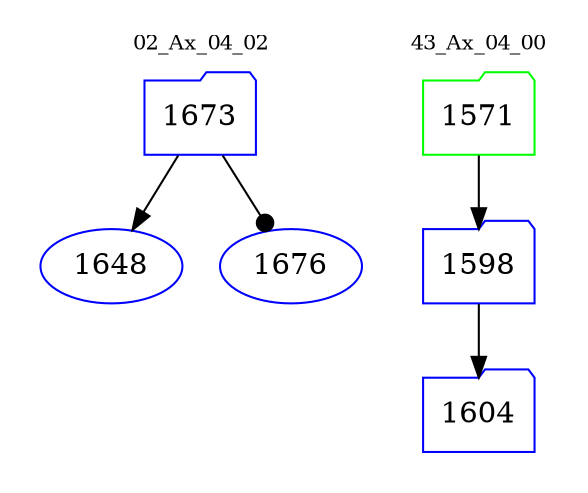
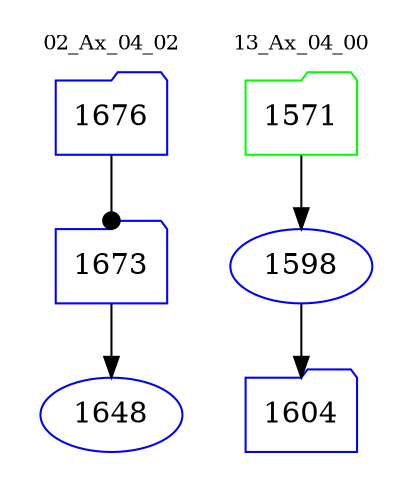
(479, 44) -> (301, 44)
(242, 185) -> (111, 184)
(291, 266) -> (111, 118)
(479, 266) -> (301, 266)
